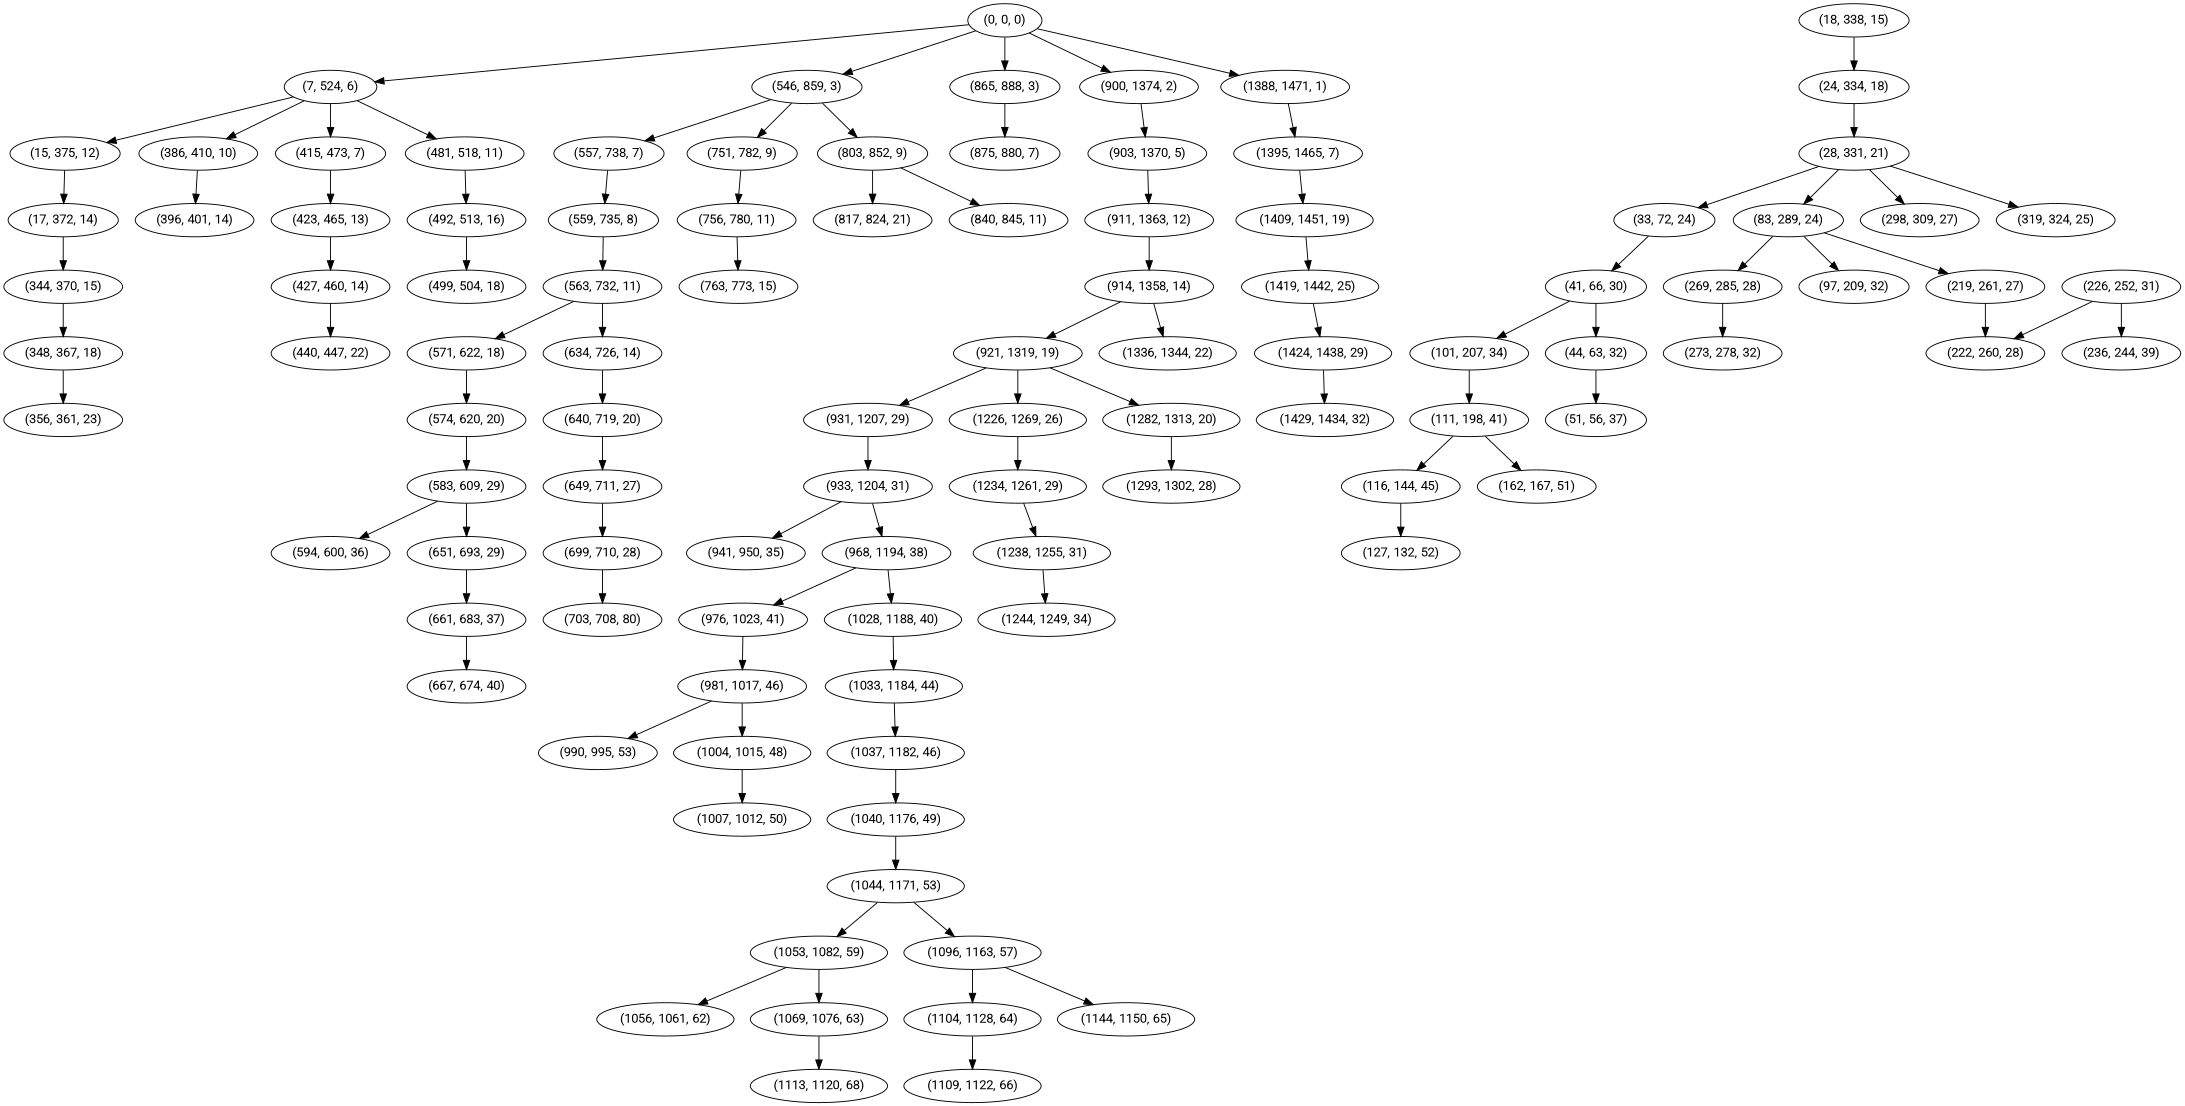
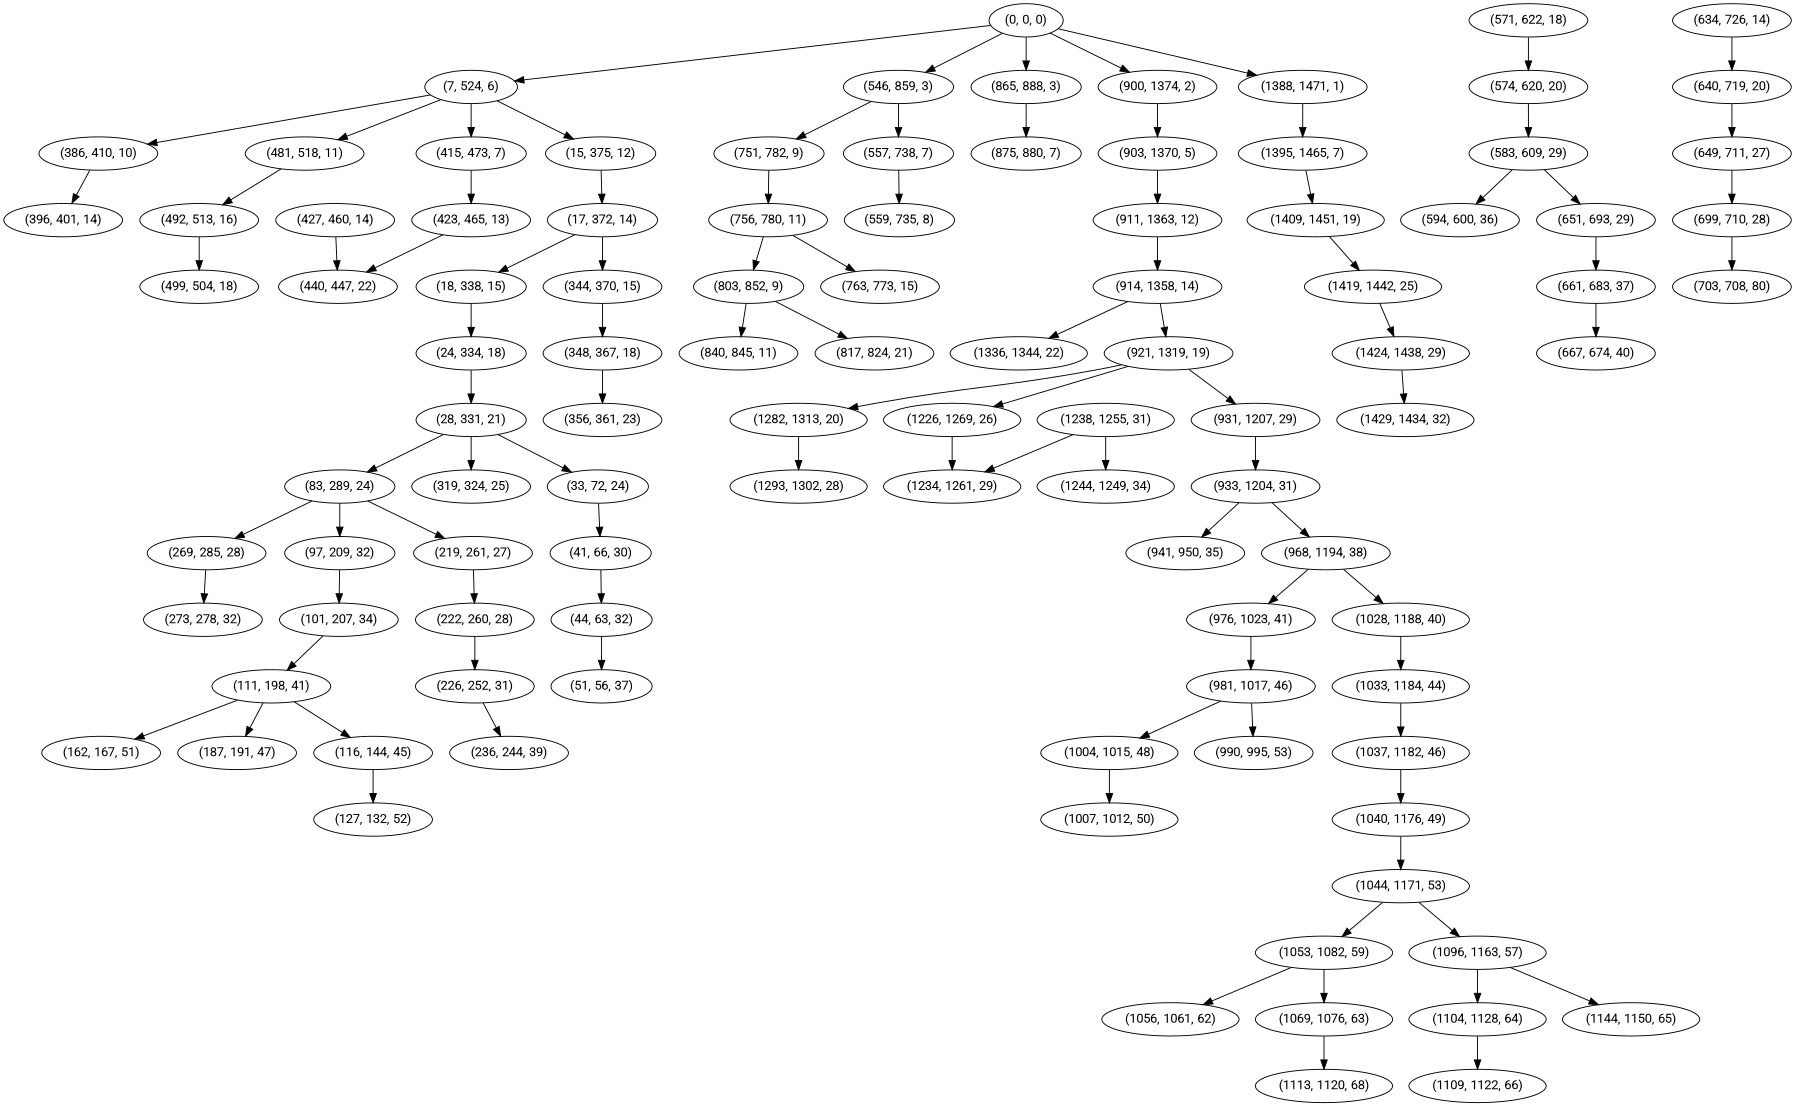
(836, 117) -> (760, 249)
(1920, 220) -> none
(331, 249) -> (409, 251)
none -> (541, 251)
(602, 287) -> none
(1537, 318) -> (339, 582)
(2058, 318) -> (475, 649)
(1028, 515) -> (1033, 451)
none -> (237, 753)
